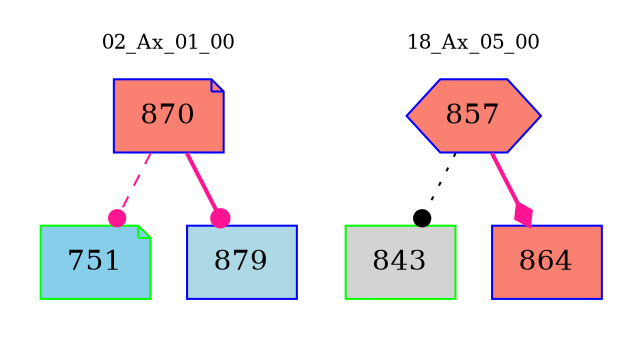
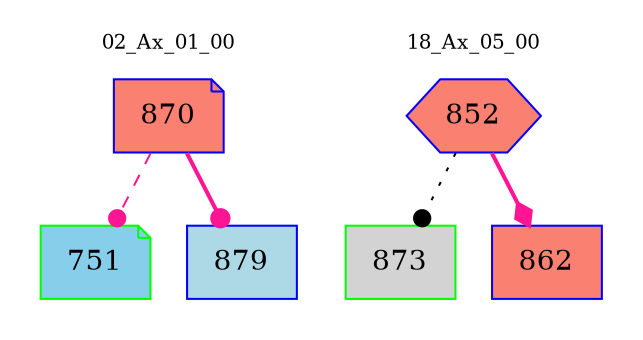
(474, 116) -> (474, 116)
(401, 262) -> (401, 262)
(547, 262) -> (547, 262)
